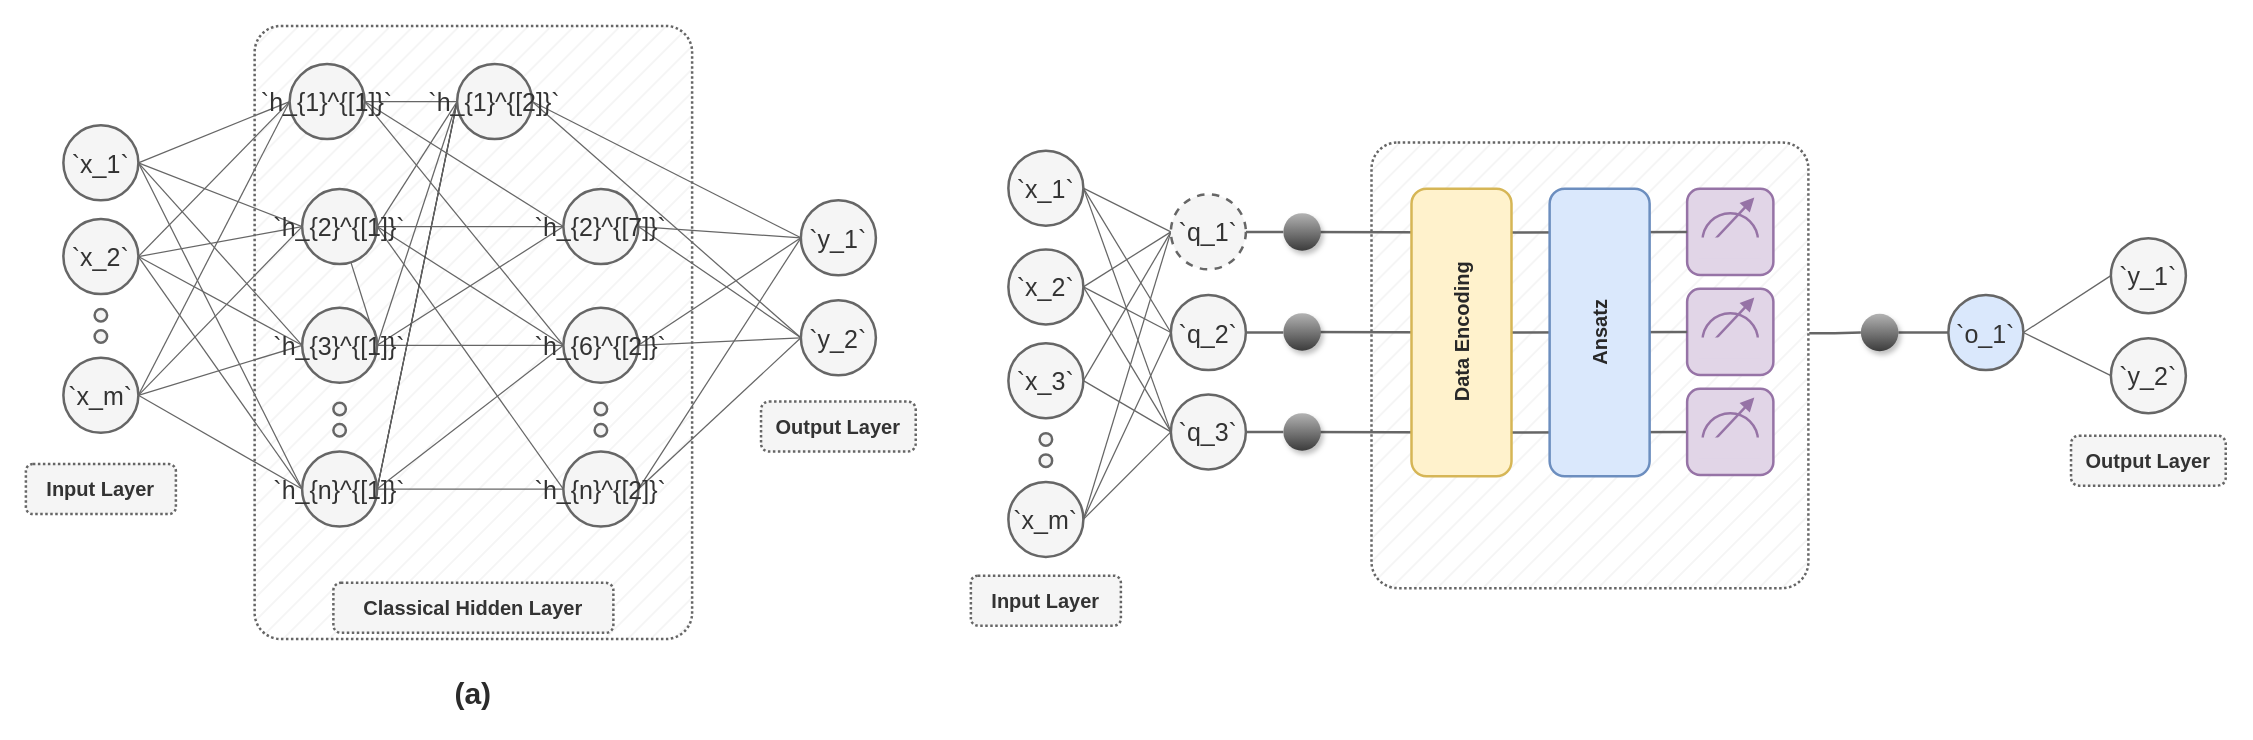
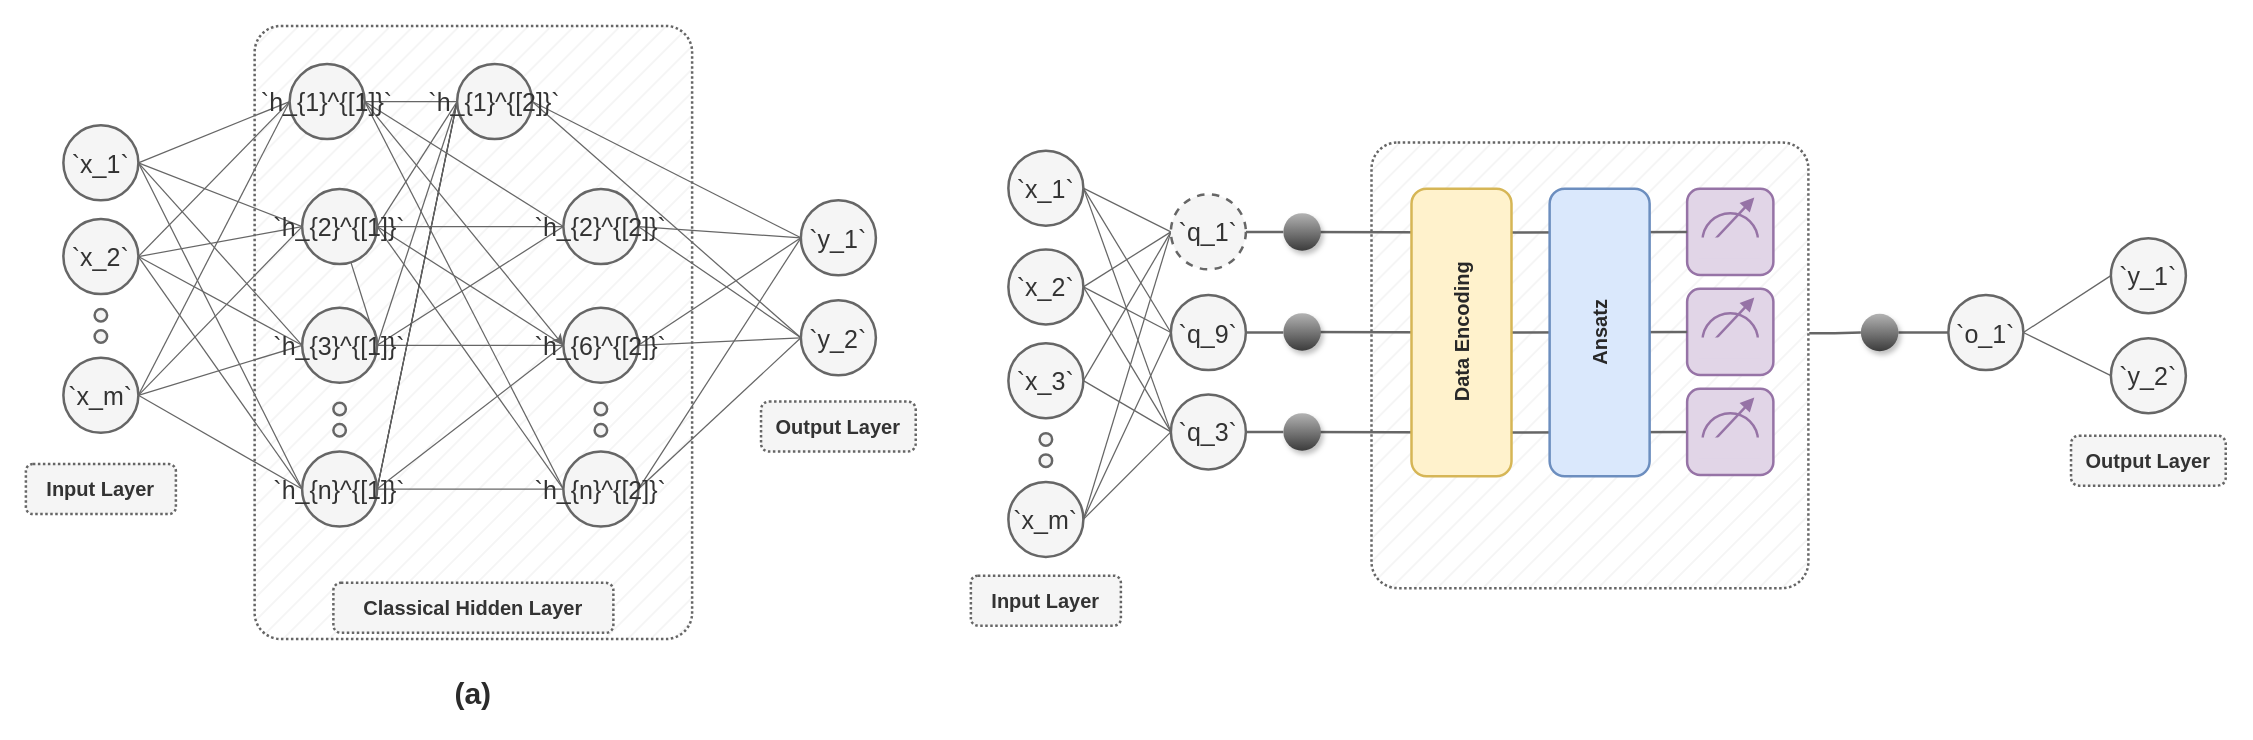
(601, 227) -> (601, 227)
(1208, 333) -> (1208, 333)
(1986, 333) -> (1986, 333)
(557, 338) -> (557, 338)
none -> (488, 343)
